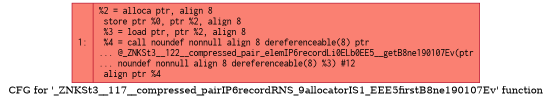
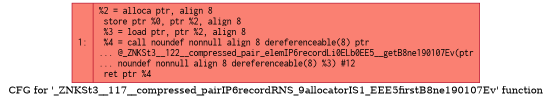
(130, 74) -> (125, 74)
